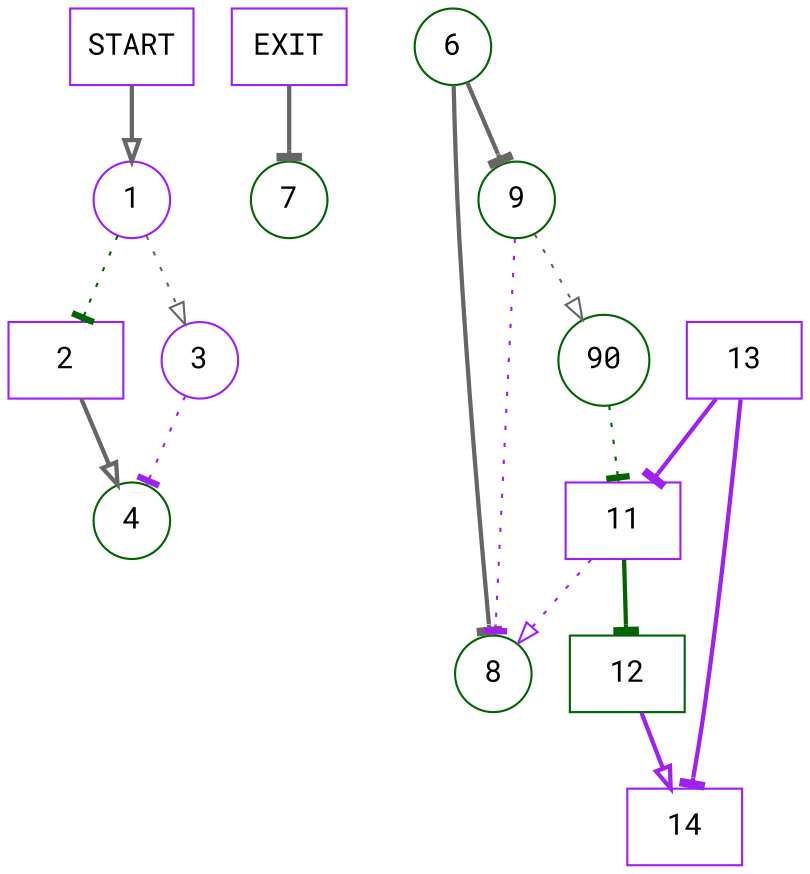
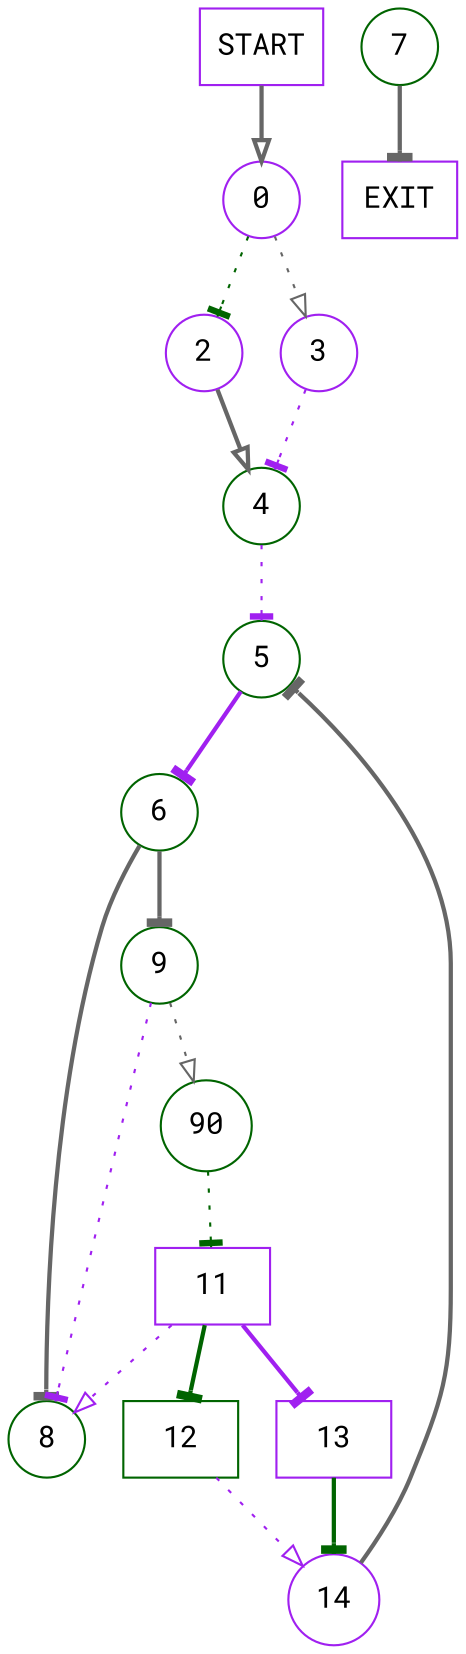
(289, 118) -> (400, 118)
(132, 200) -> (262, 200)
(66, 360) -> (204, 353)
(687, 436) -> (270, 1359)
(720, 589) -> (334, 1510)
none -> (262, 659)
(652, 741) -> (252, 1514)
(685, 827) -> (334, 1600)
